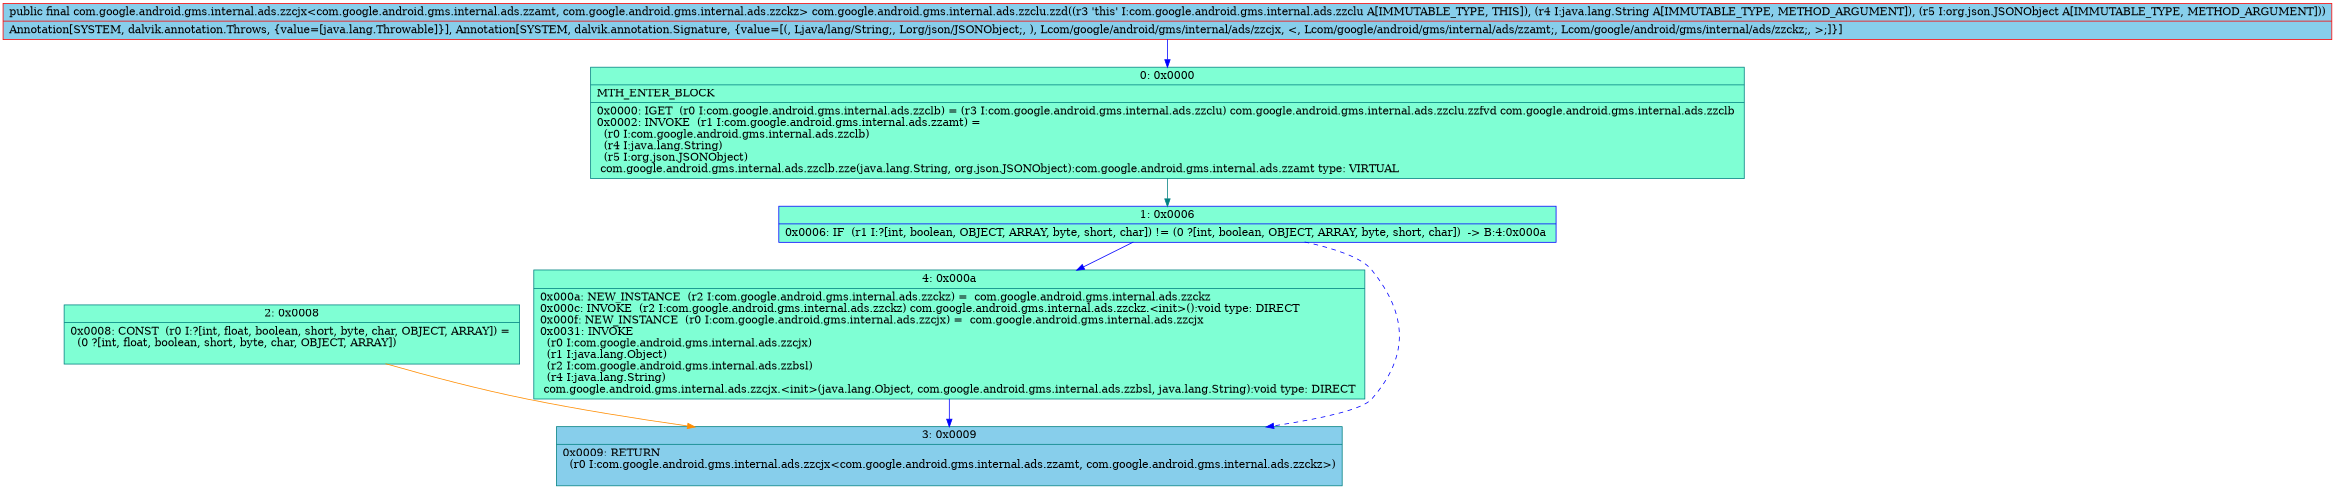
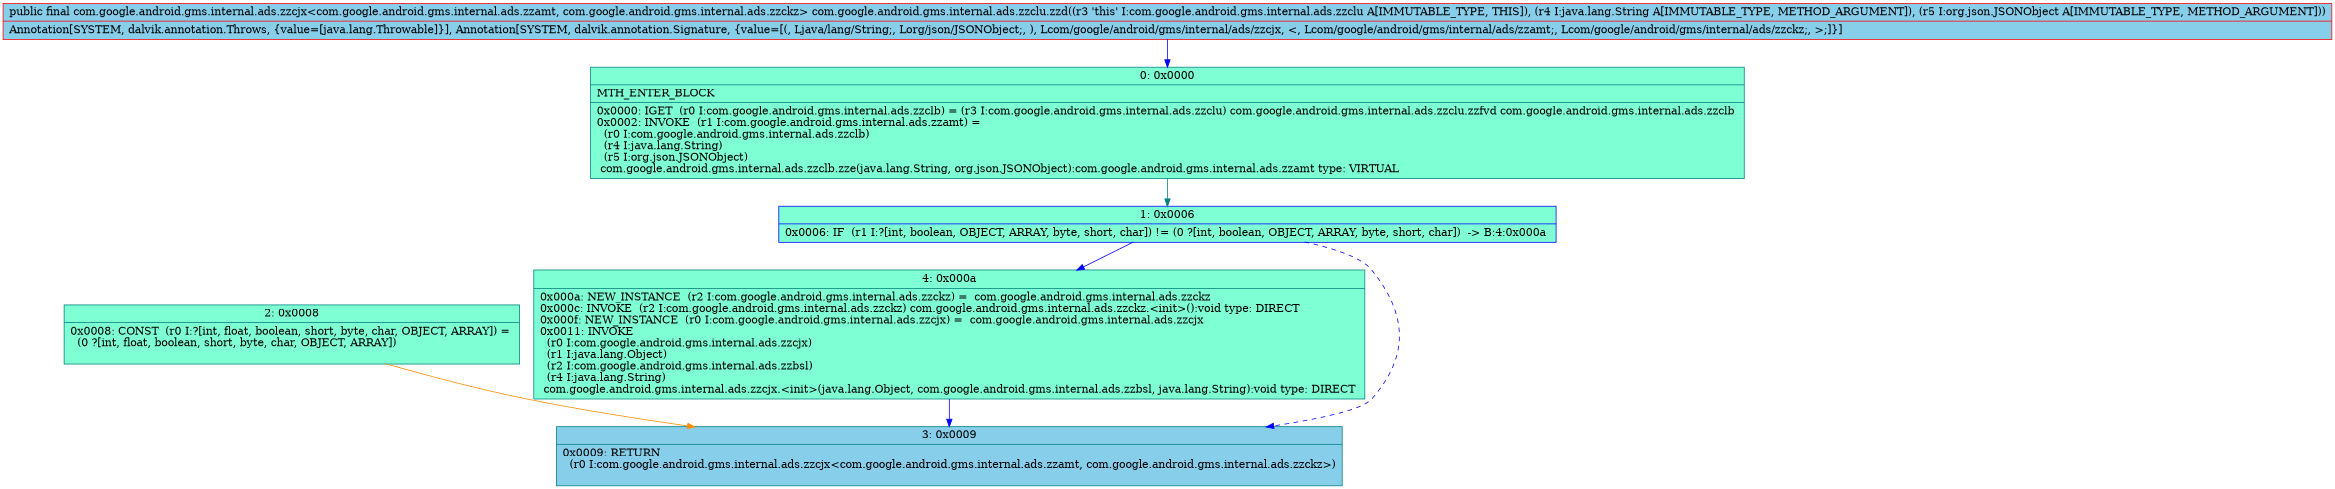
(590, 332) -> (590, 332)
